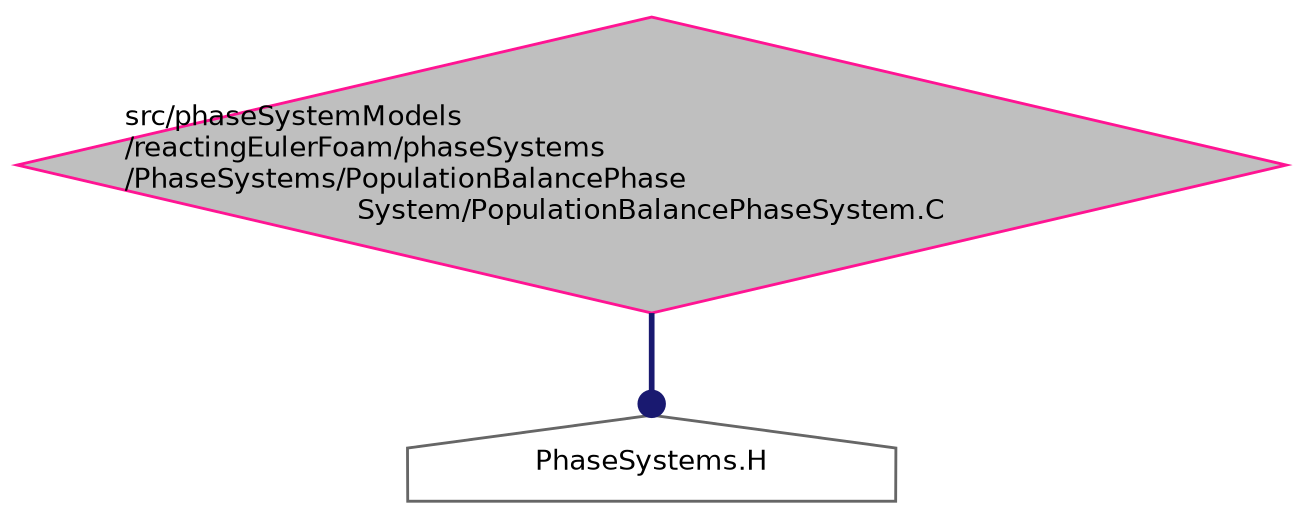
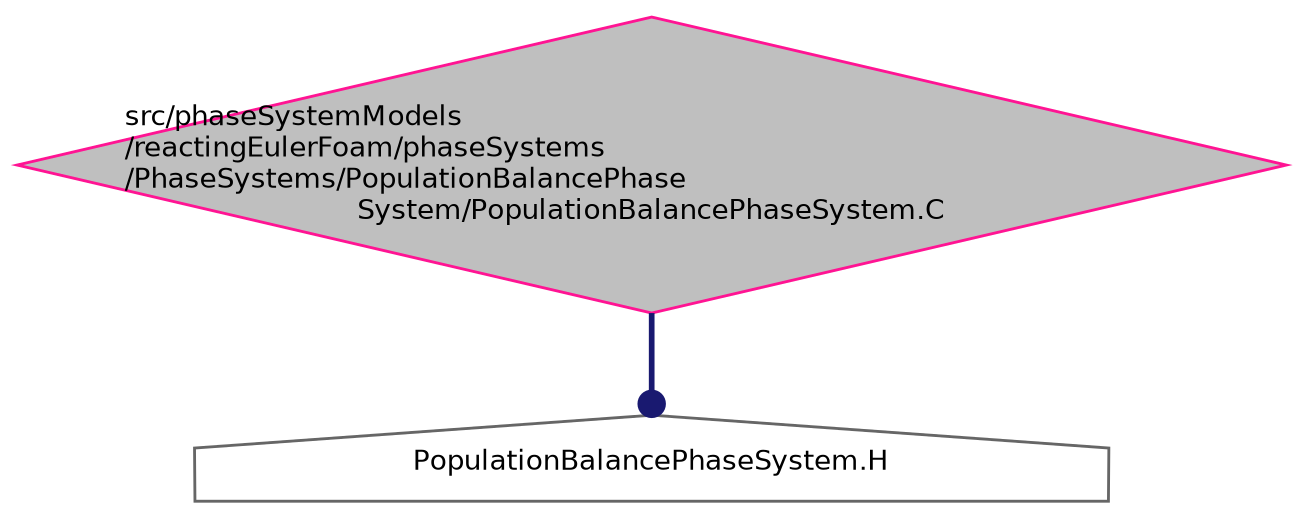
(652, 463) -> (652, 463)
